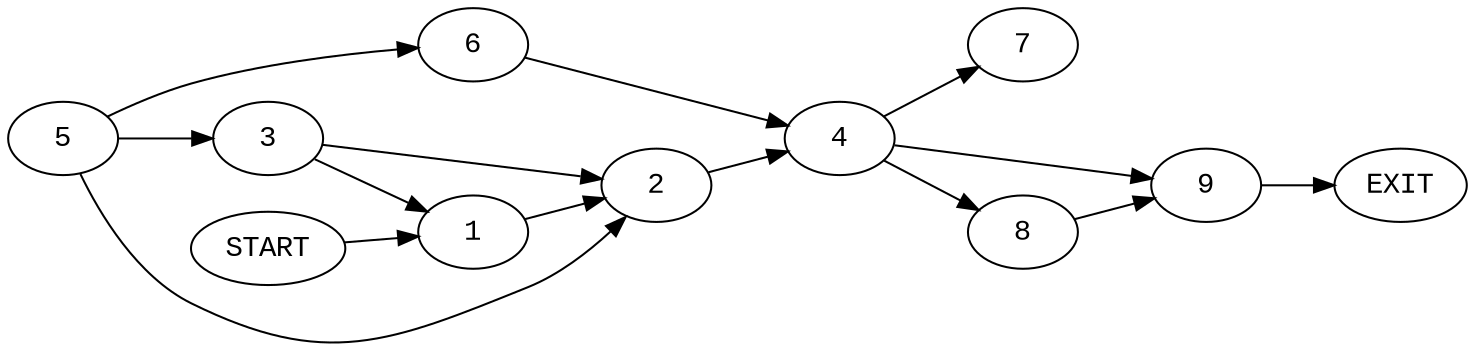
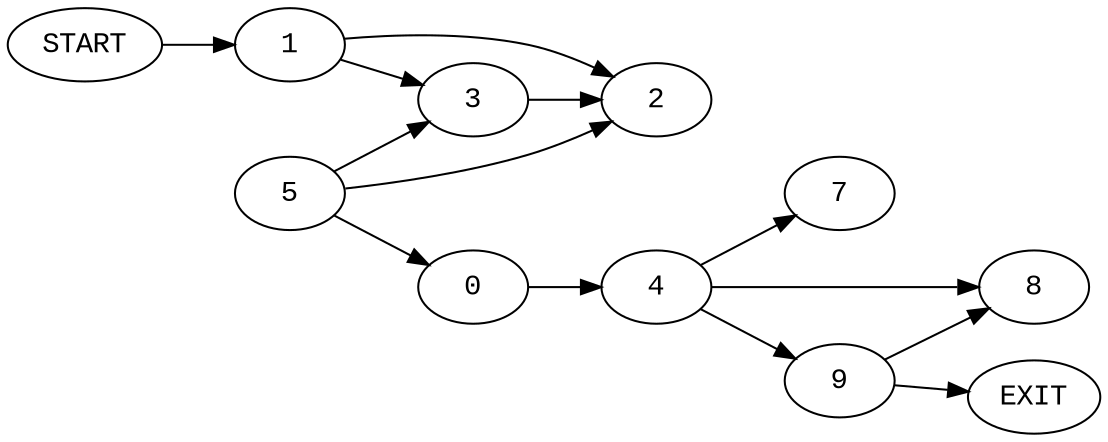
(473, 45) -> (473, 287)
(738, 164) -> none
(362, 181) -> (372, 69)
(1105, 211) -> (928, 338)
